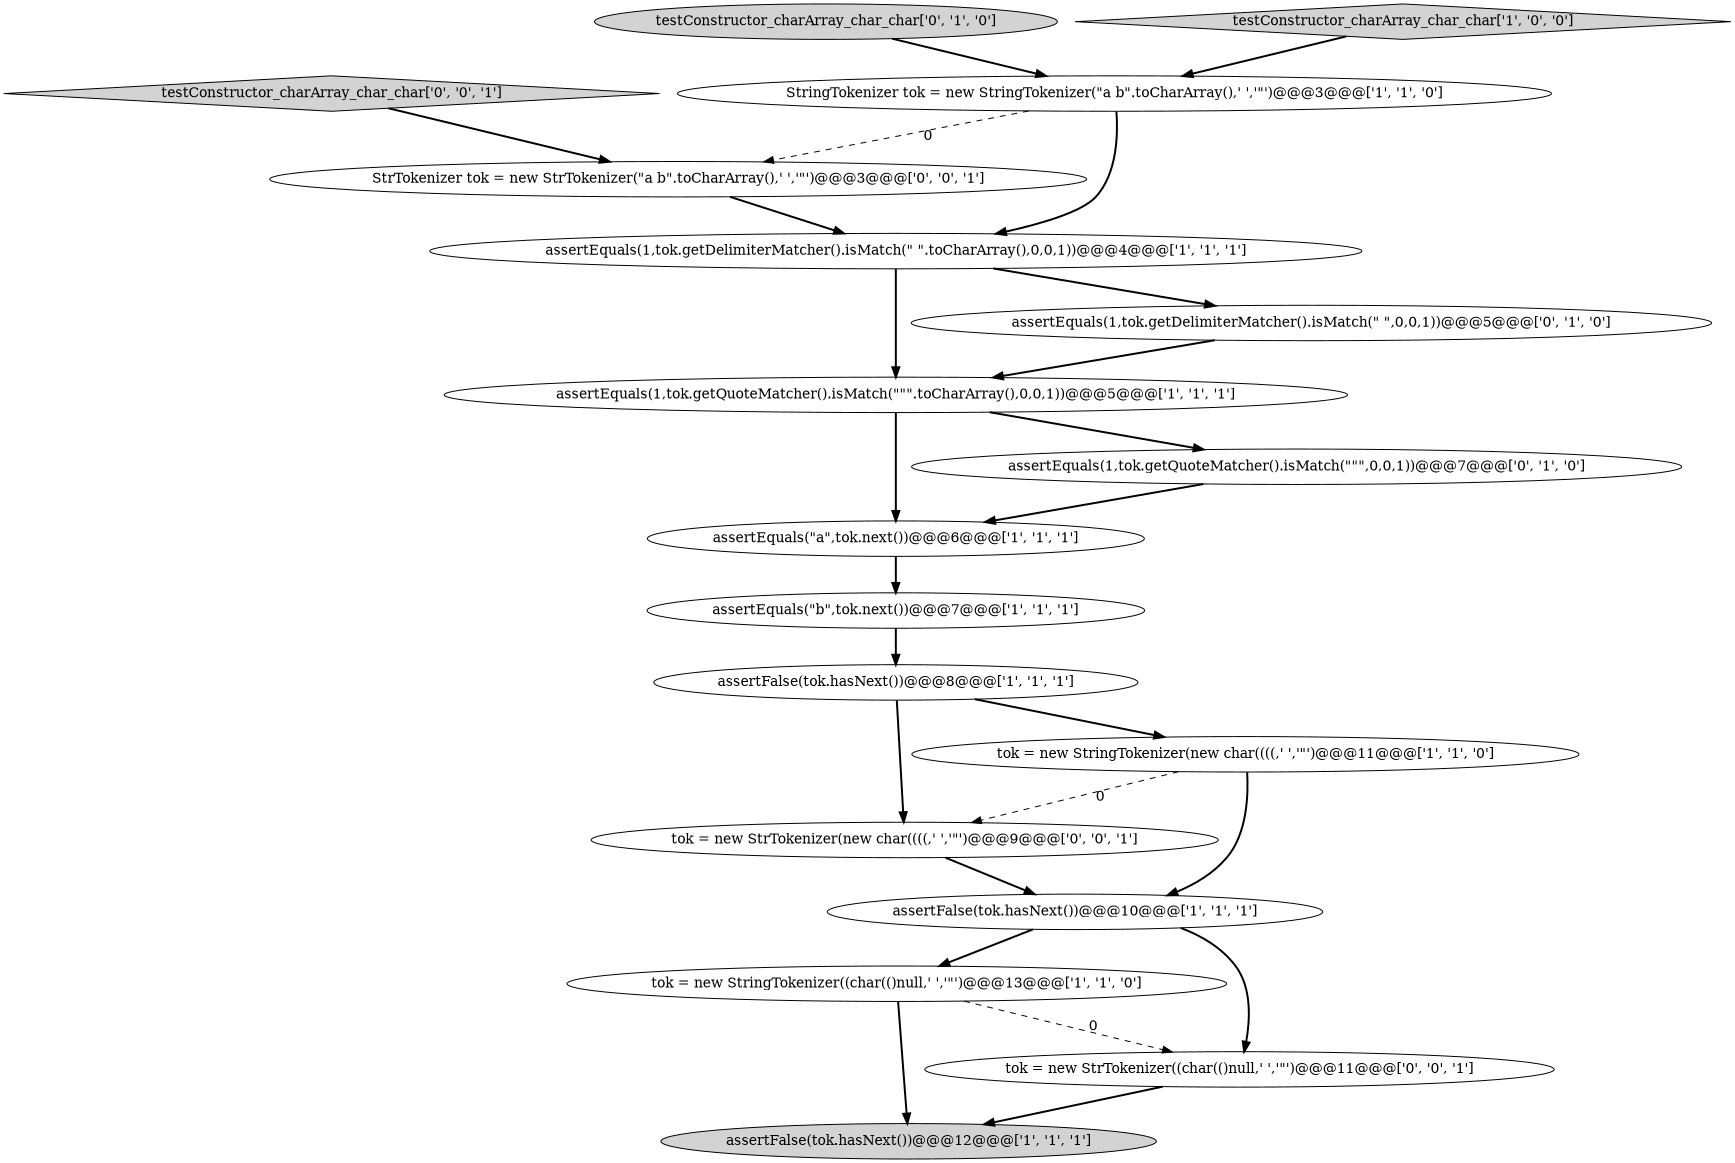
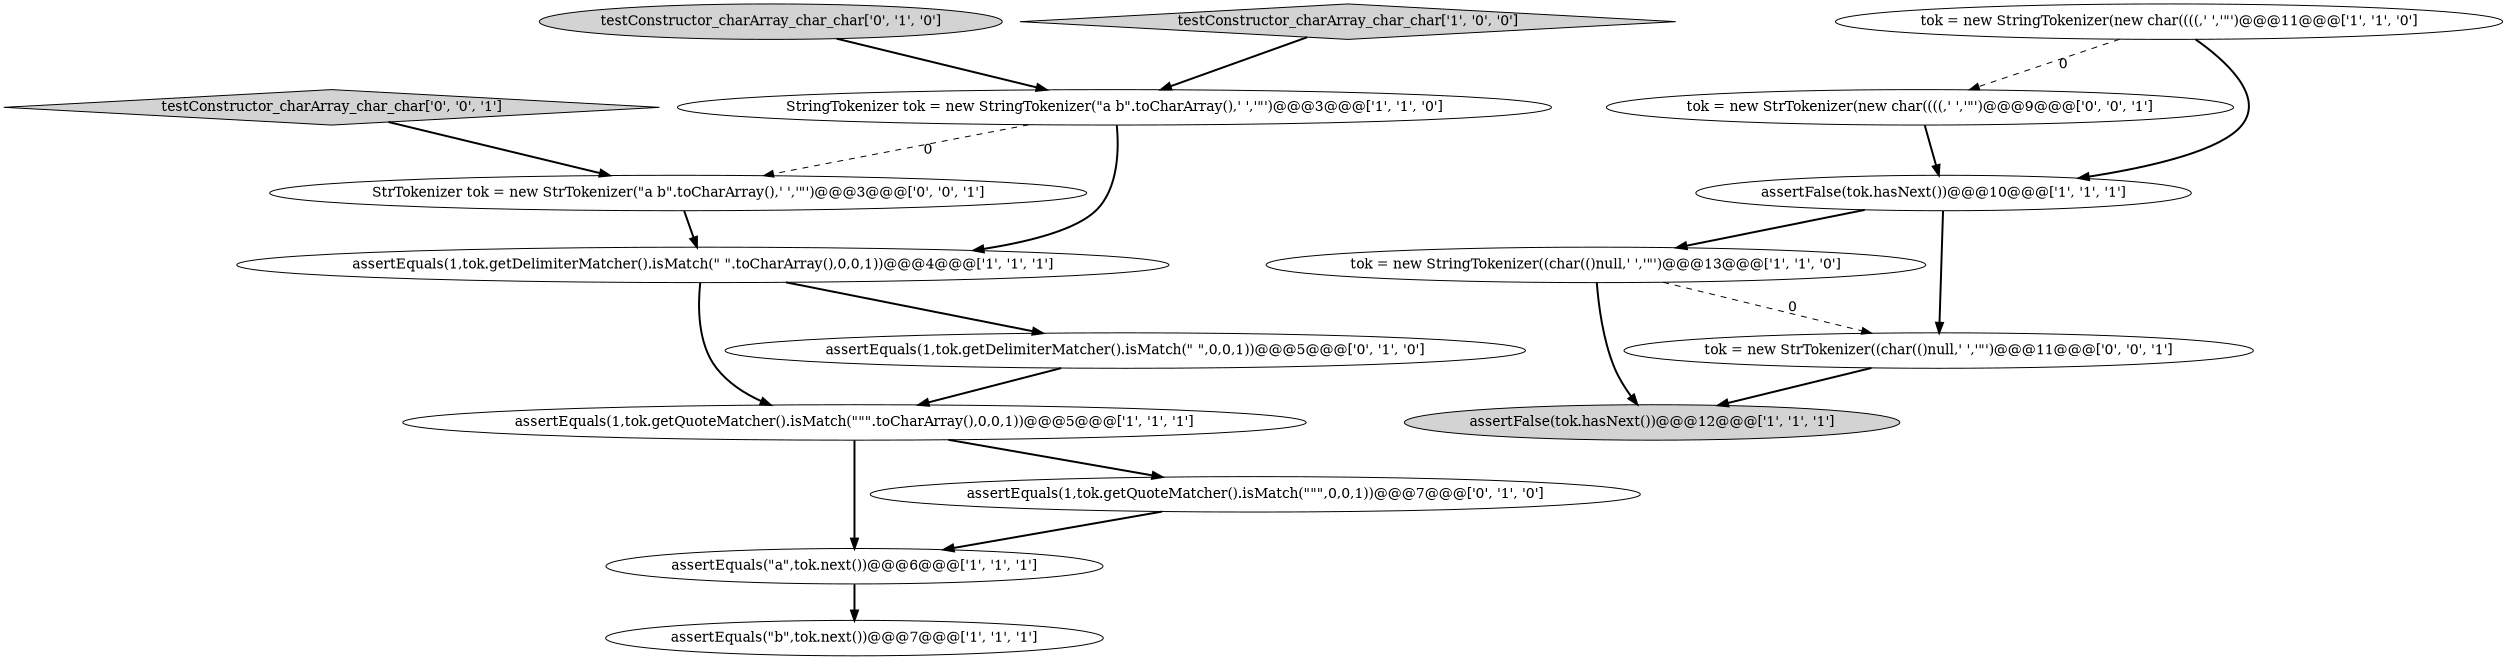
(896, 682) -> none
